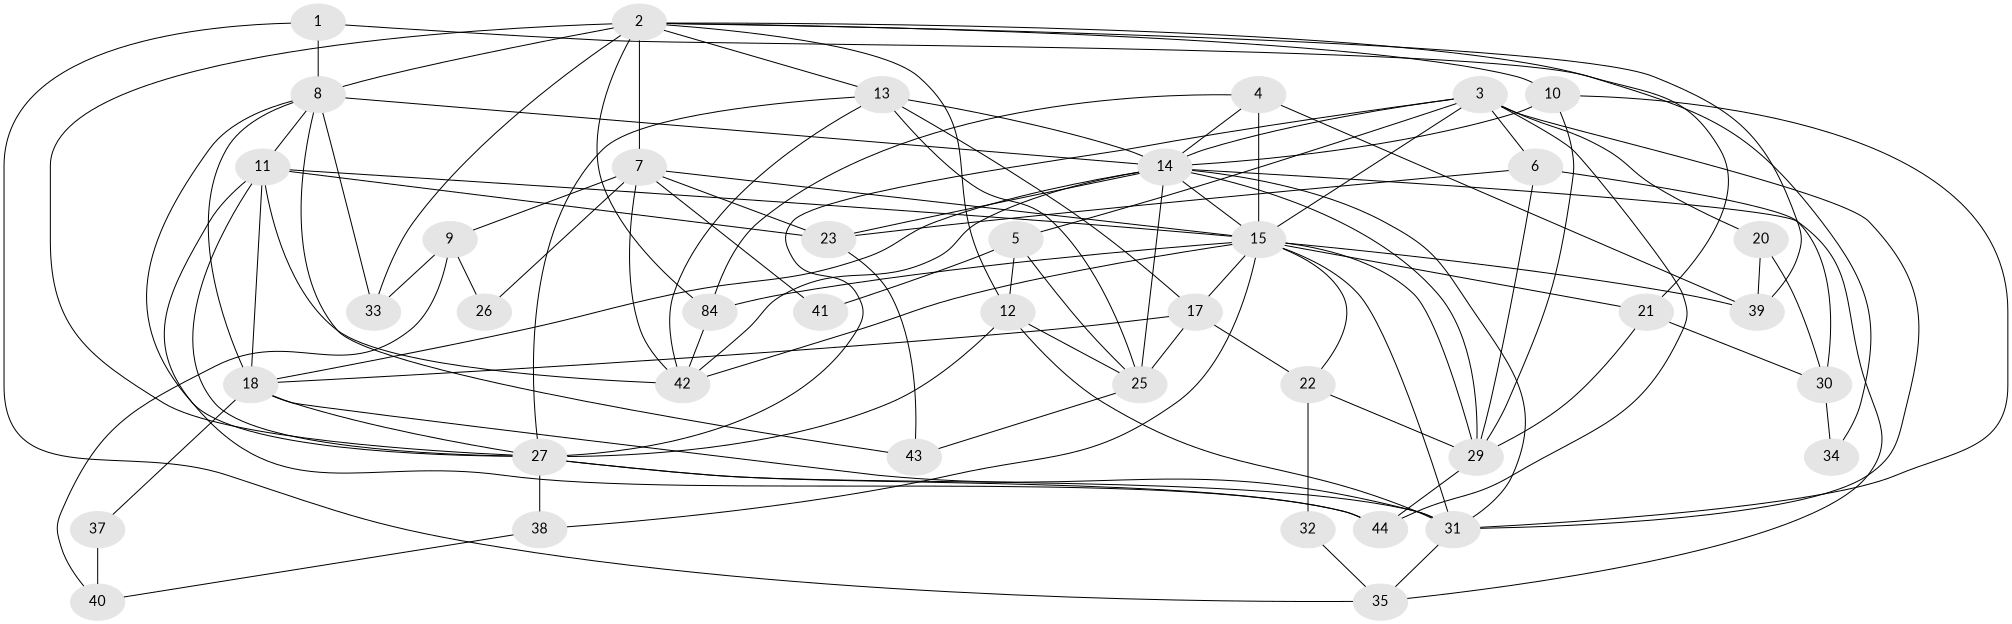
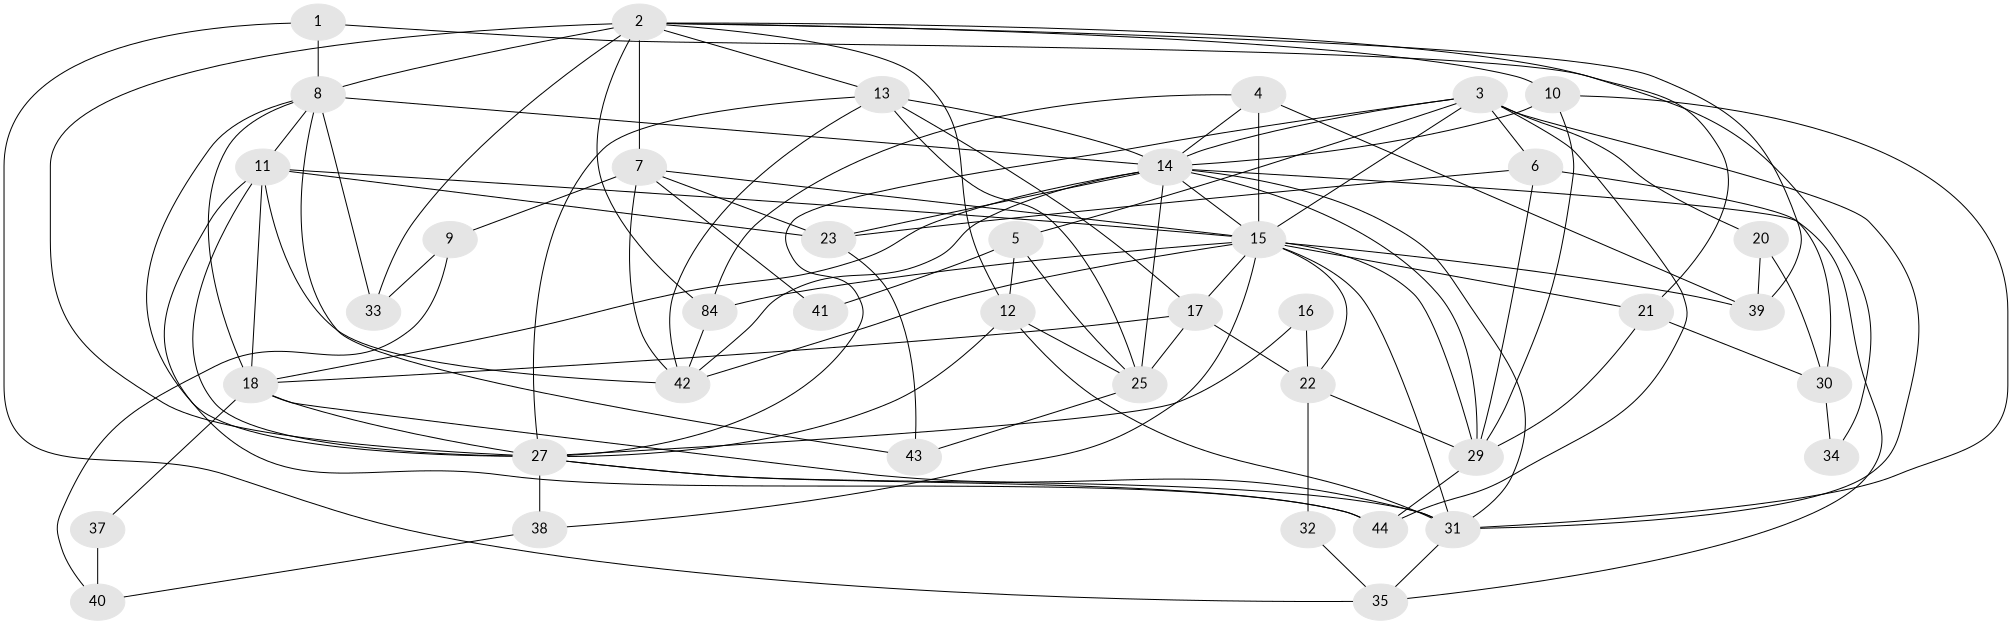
(484, 312) -> none
none -> (1306, 312)
